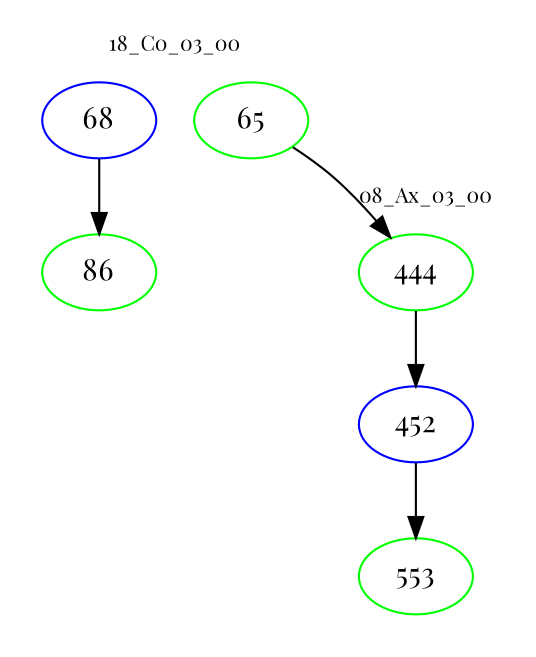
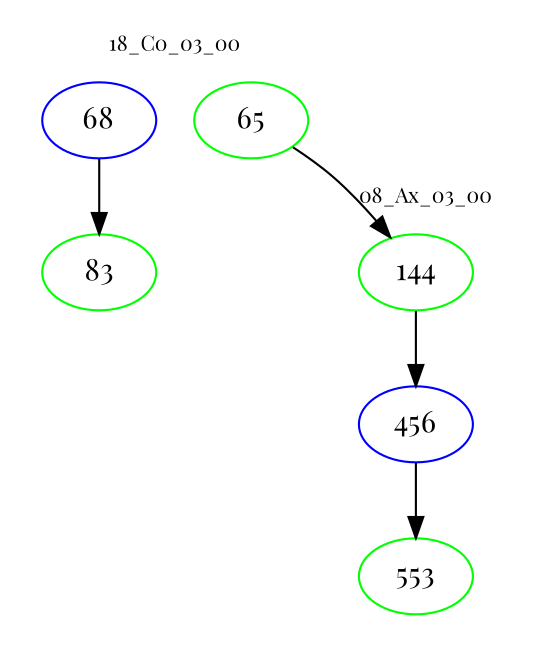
(99, 272) -> (99, 272)
(416, 272) -> (416, 272)
(416, 424) -> (416, 424)
